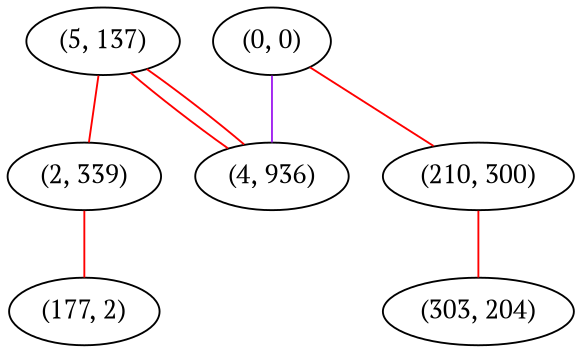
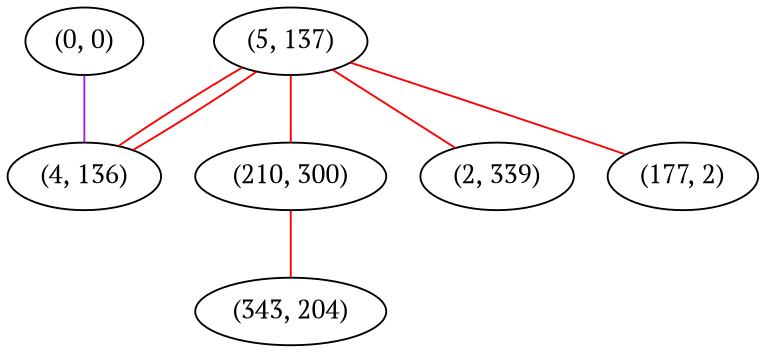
(372, 107) -> (291, 109)
(272, 176) -> (84, 176)
(84, 244) -> (488, 108)
(478, 311) -> (291, 311)
